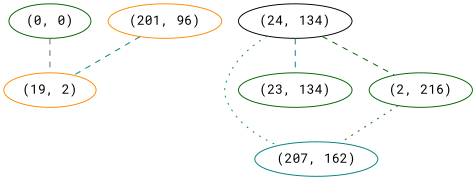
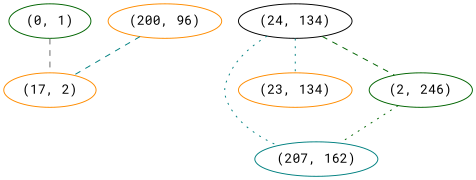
(50, 21) -> (50, 21)
(165, 21) -> (165, 21)
(295, 56) -> (295, 56)
(50, 90) -> (50, 90)
(295, 90) -> (295, 90)
(421, 90) -> (421, 90)
